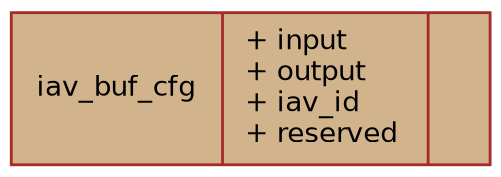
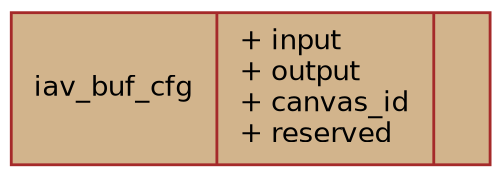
(303, 103) -> (325, 103)
